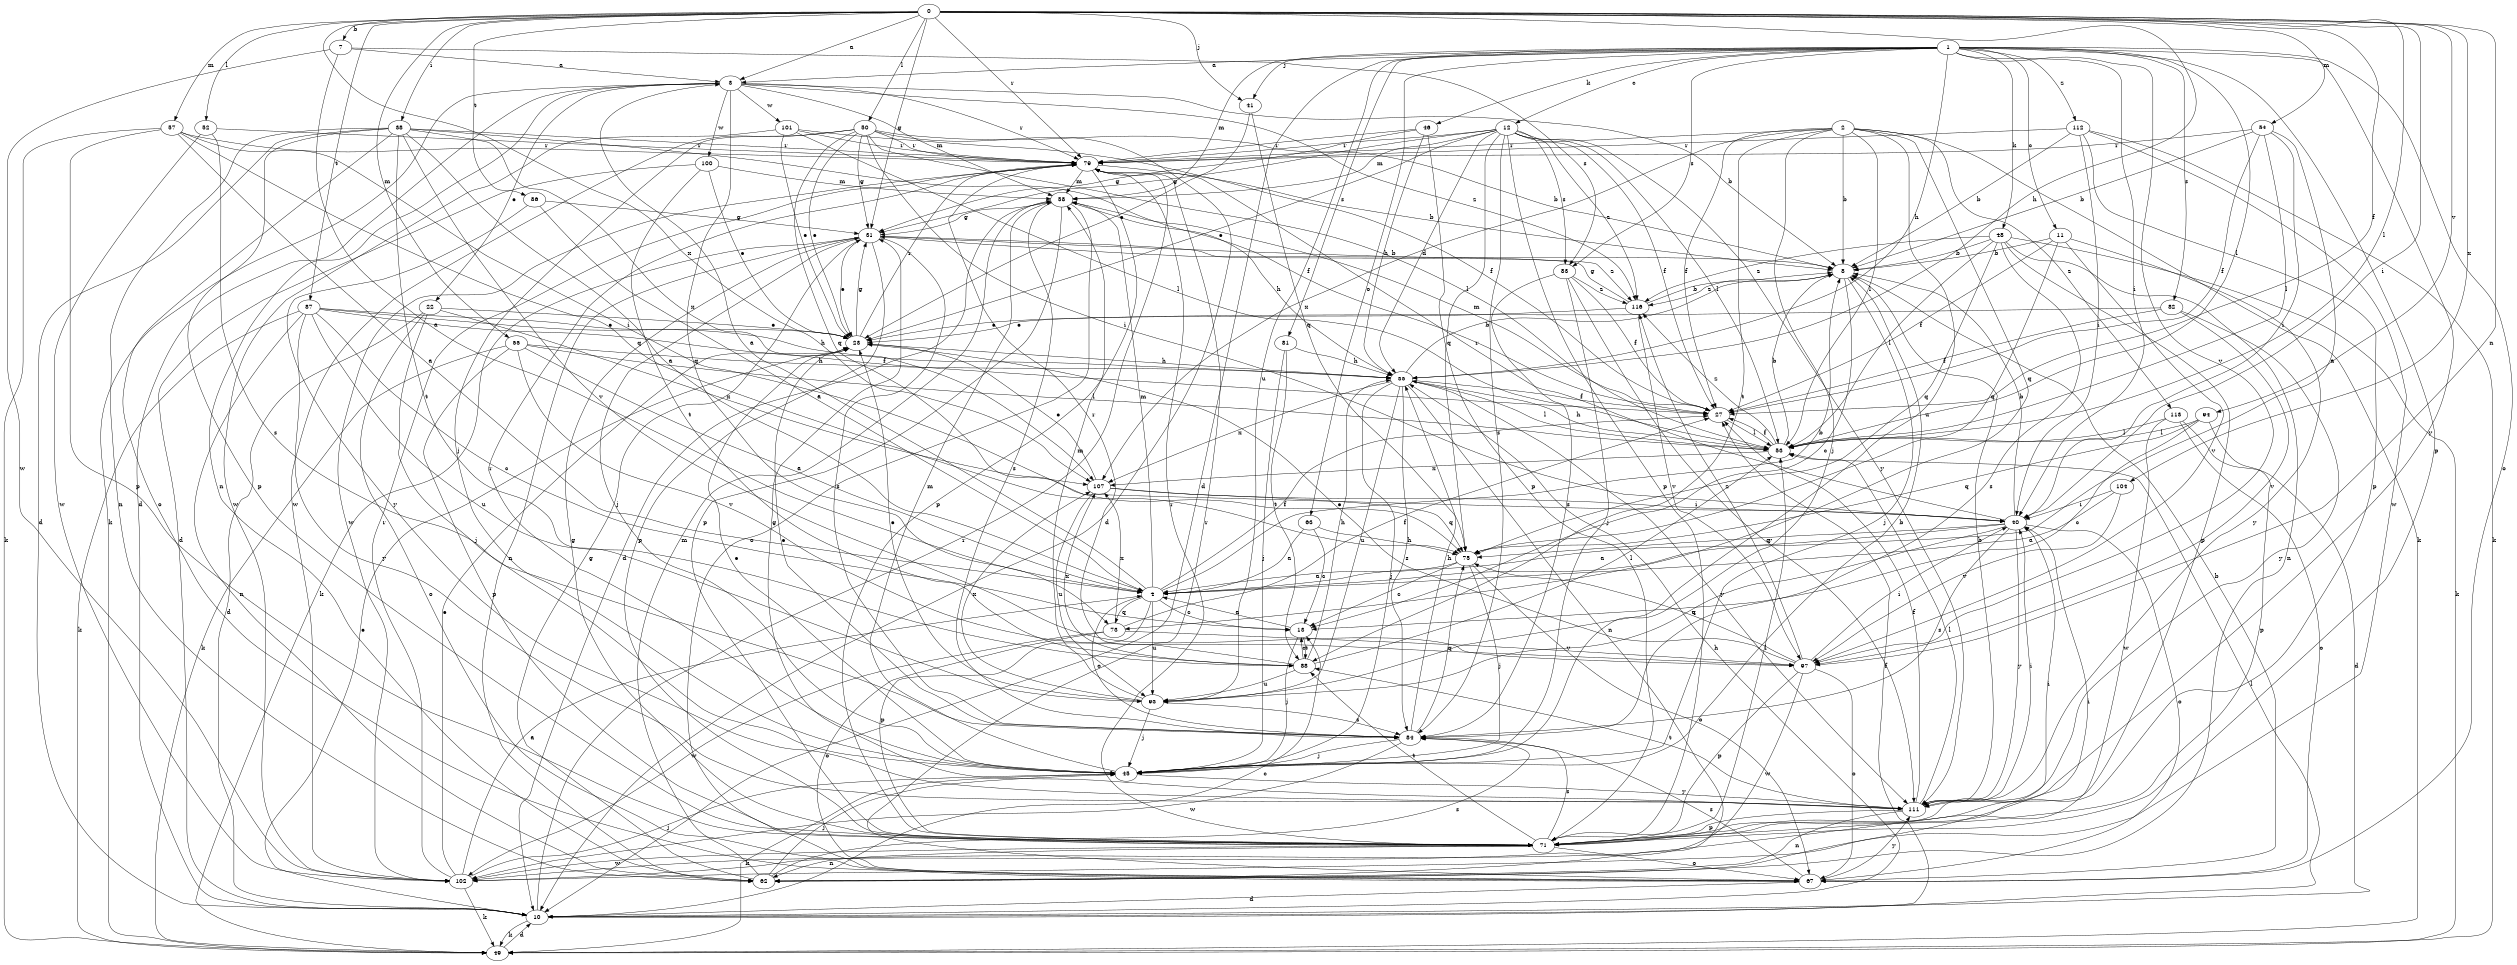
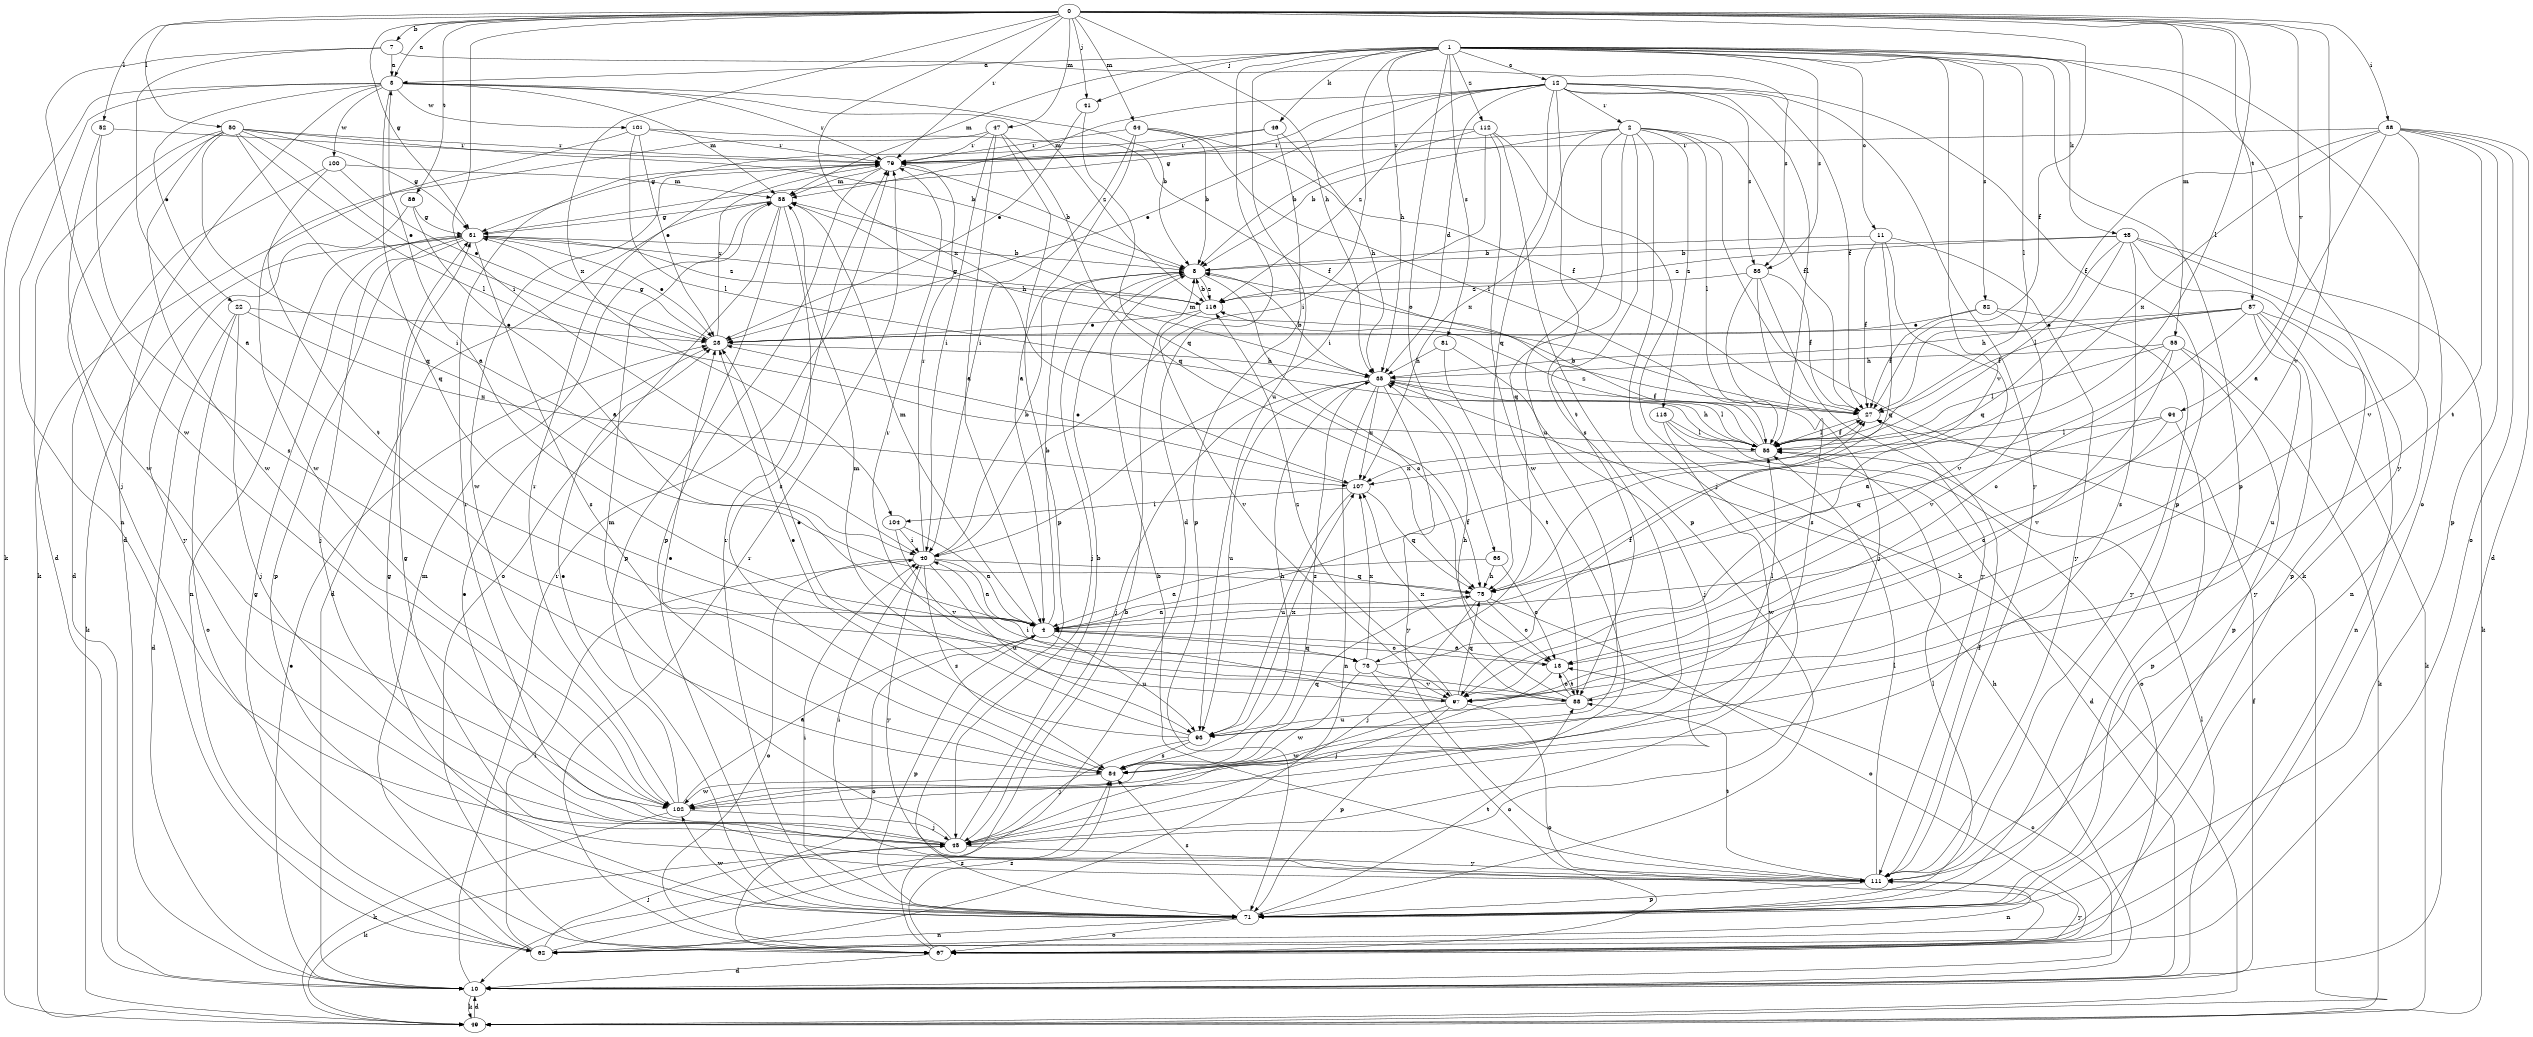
(172, 128) -> (997, 128)
(2263, 128) -> (1137, 128)
(1299, 147) -> (1591, 105)
(2492, 343) -> (2296, 361)
(1533, 500) -> (1128, 505)
(157, 614) -> none
(1186, 722) -> (834, 842)
(1284, 761) -> none
